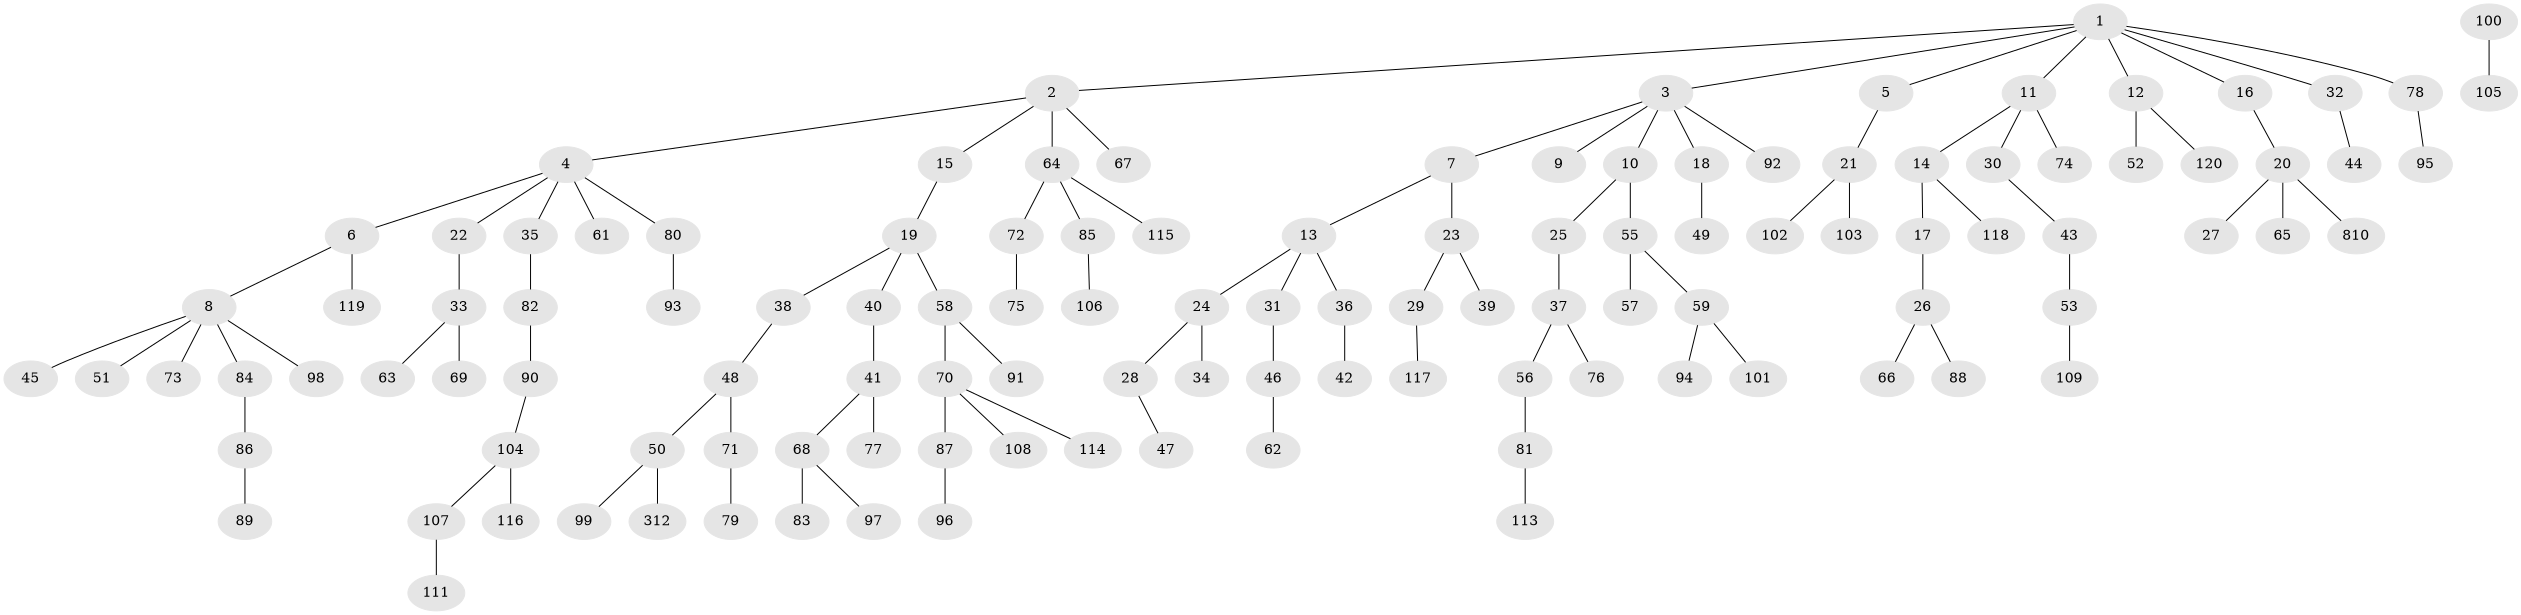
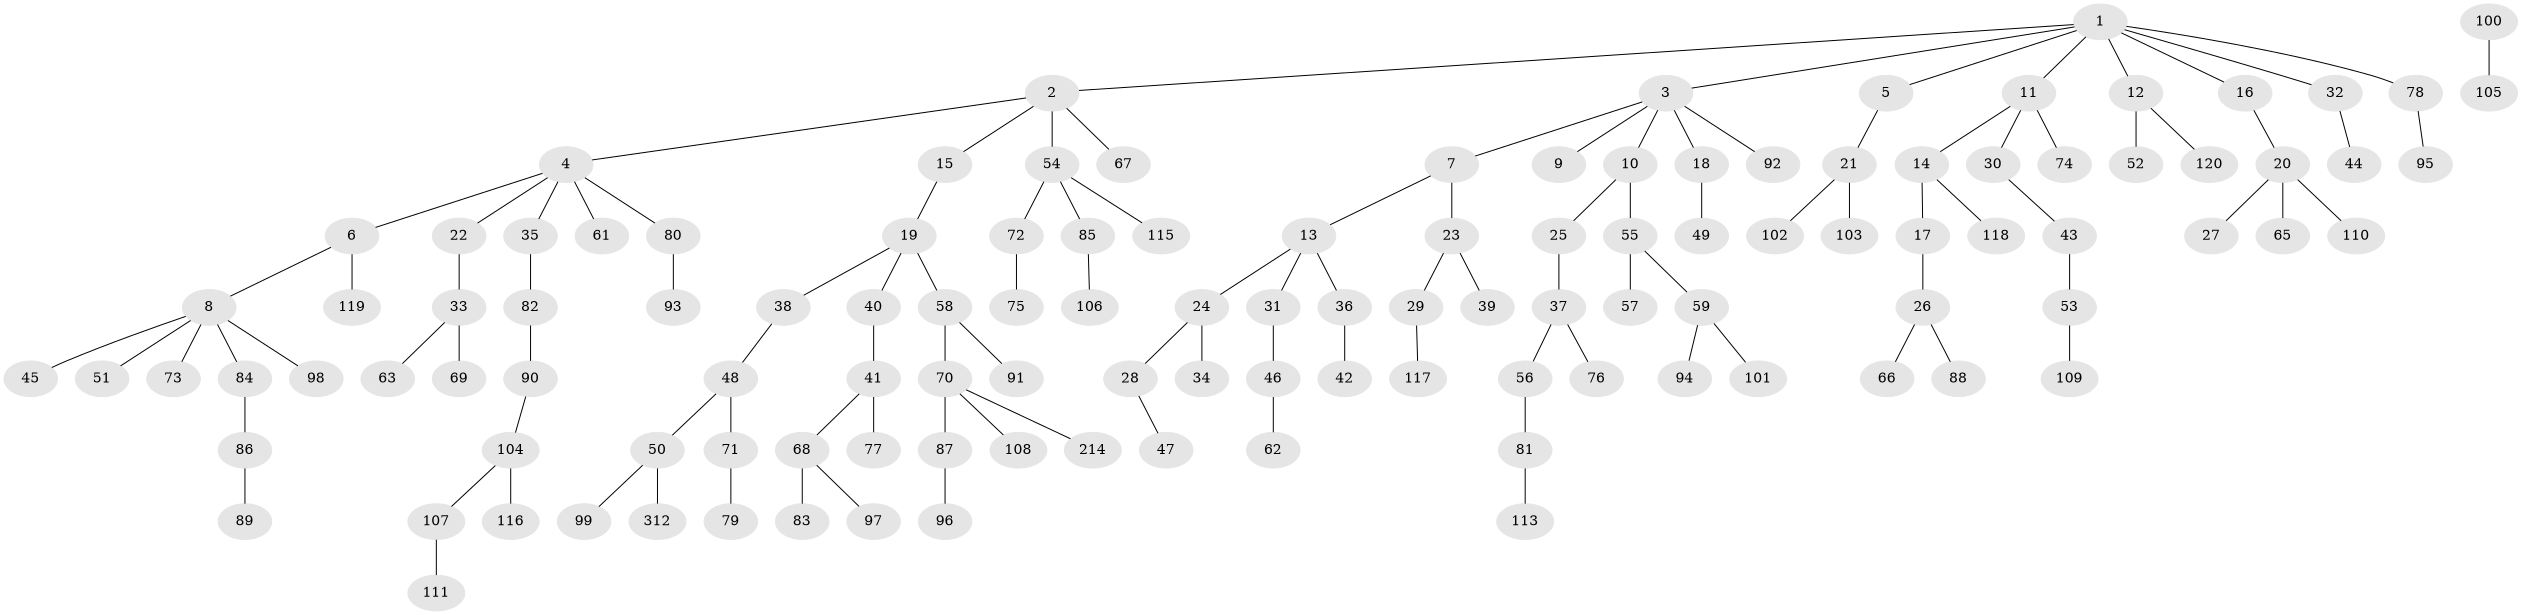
(1052, 165) -> (1052, 165)
(2356, 236) -> (2356, 236)
(1093, 450) -> (1093, 450)
